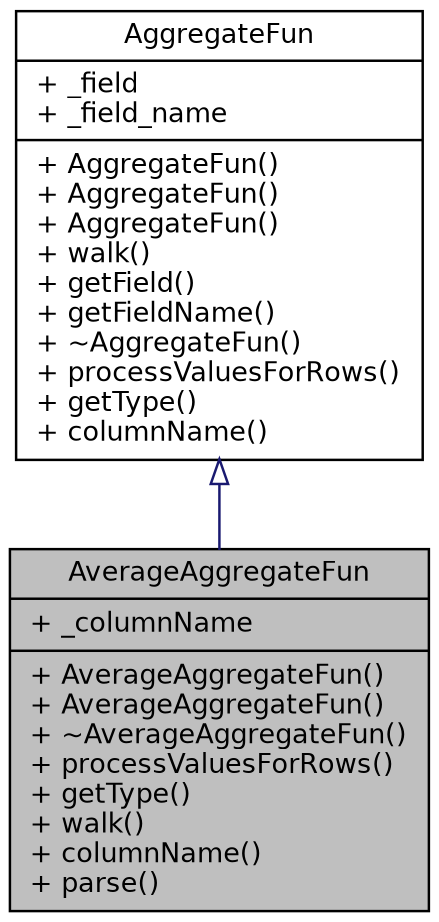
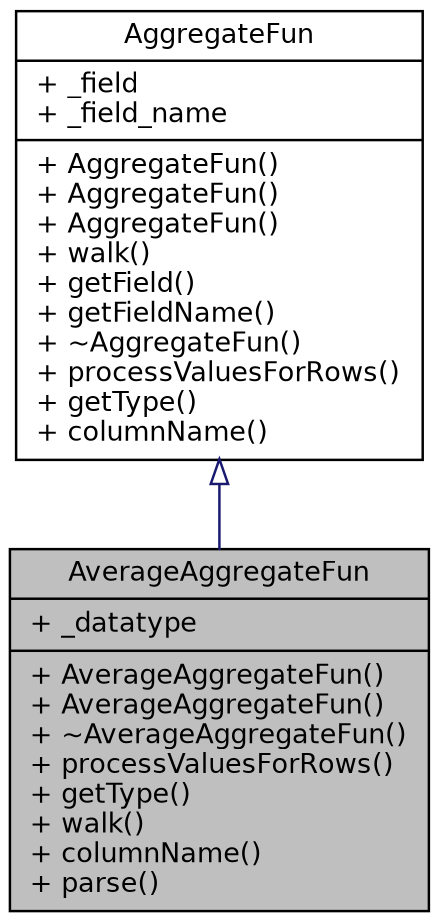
(143, 624) -> (114, 624)
